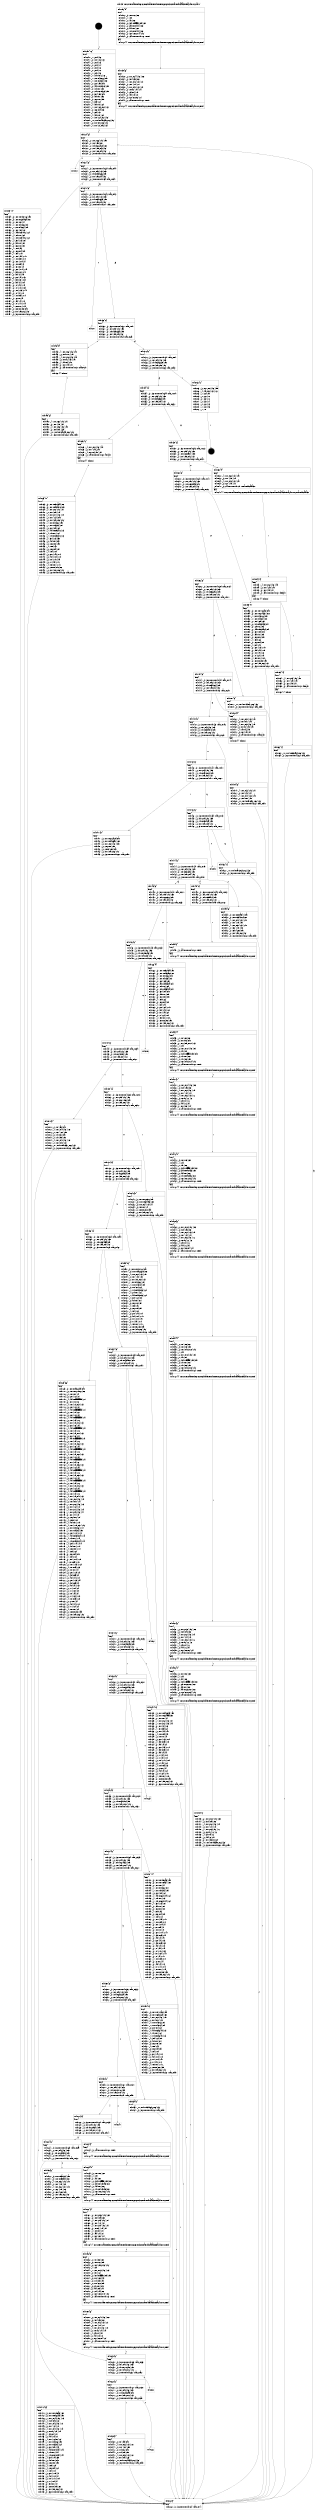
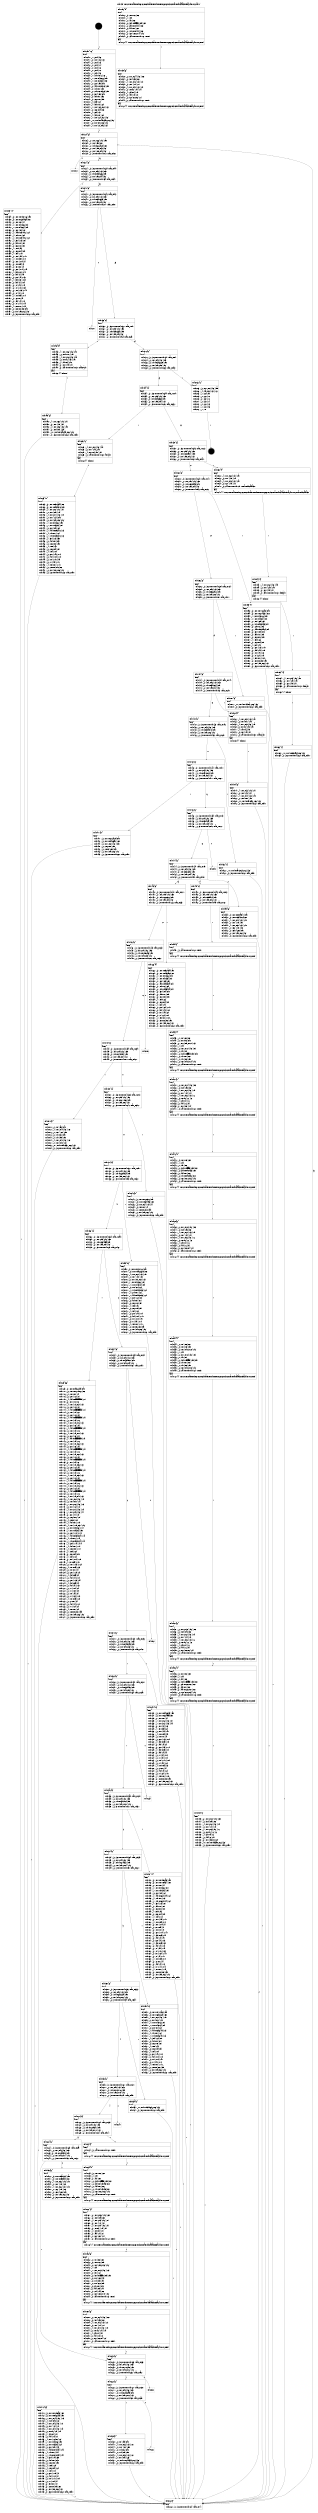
(218, 846) -> (197, 843)
